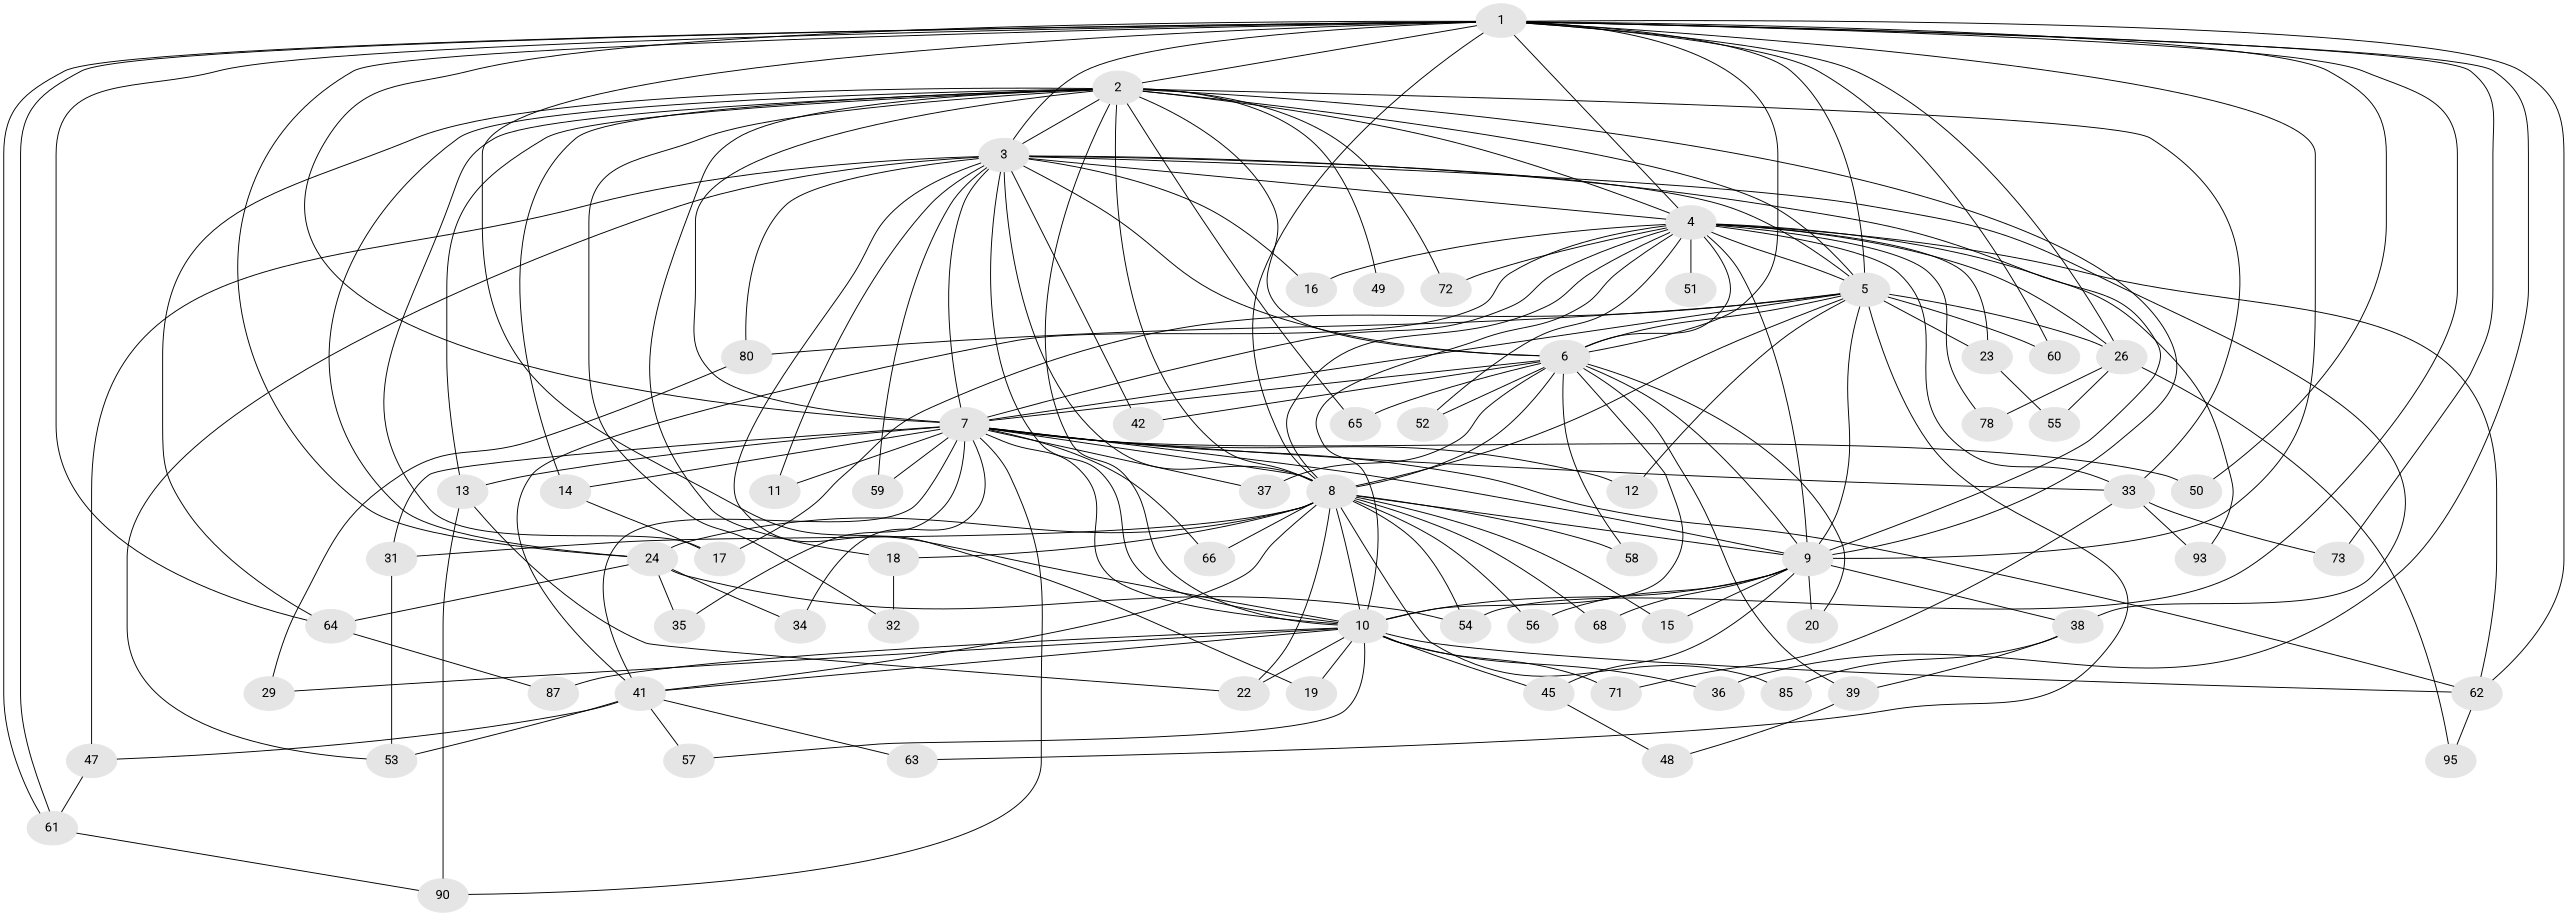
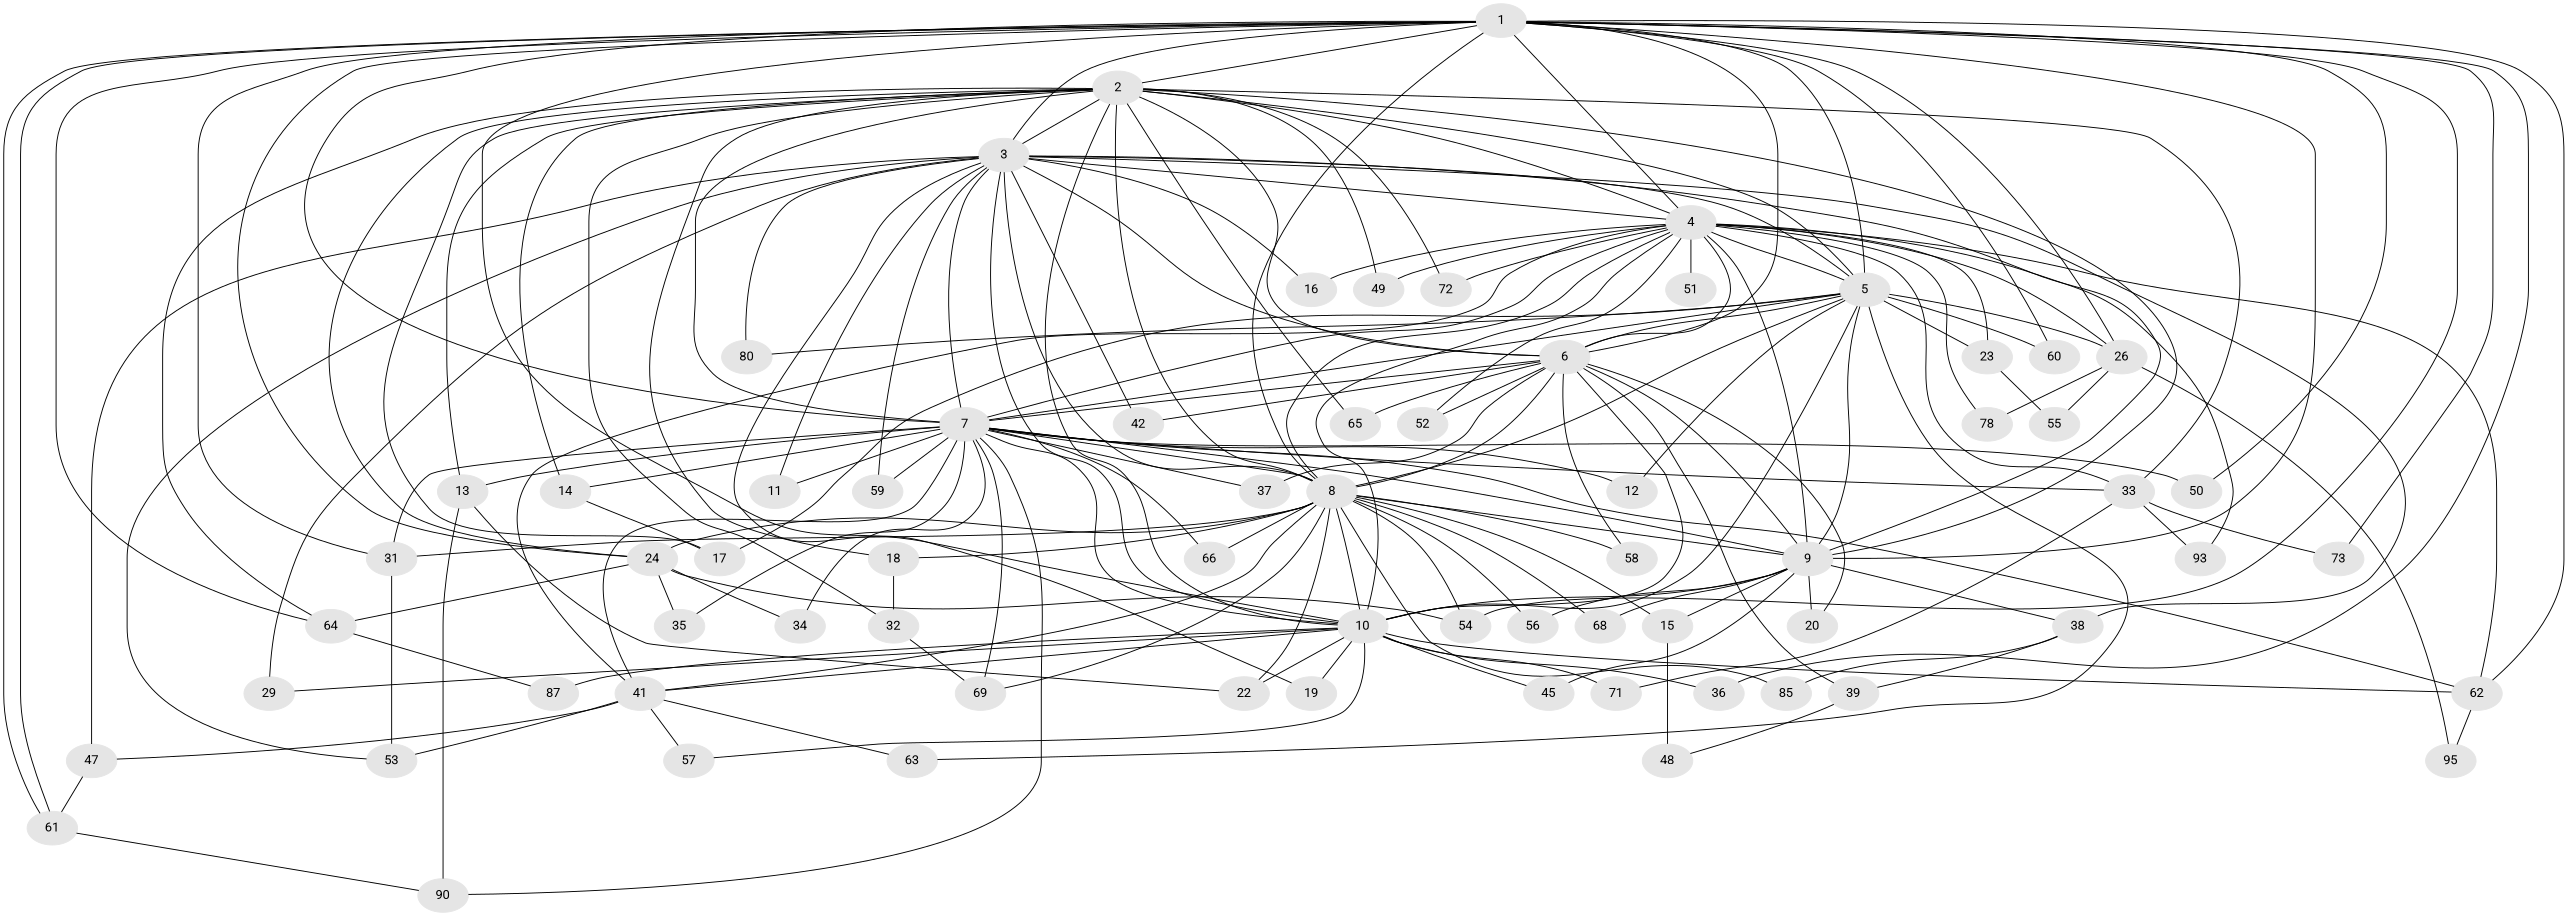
none -> (340, 65)
none -> (1530, 245)
(447, 455) -> (540, 314)
none -> (1691, 571)
none -> (981, 694)
(1608, 727) -> (1668, 694)
